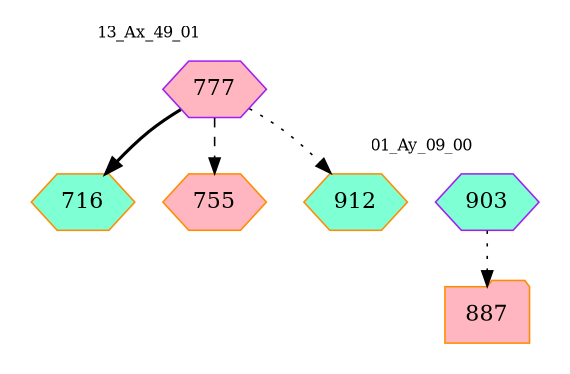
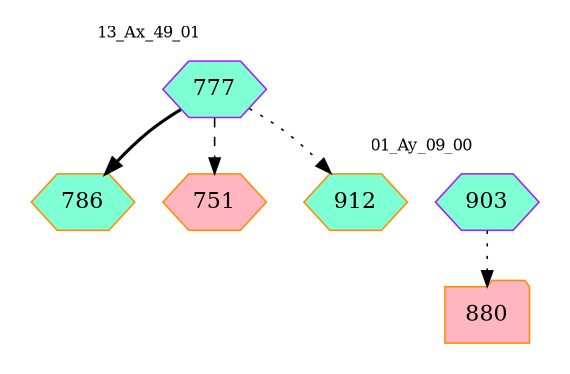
(215, 89) -> (215, 89)
(83, 202) -> (83, 202)
(215, 202) -> (215, 202)
(487, 315) -> (487, 315)
